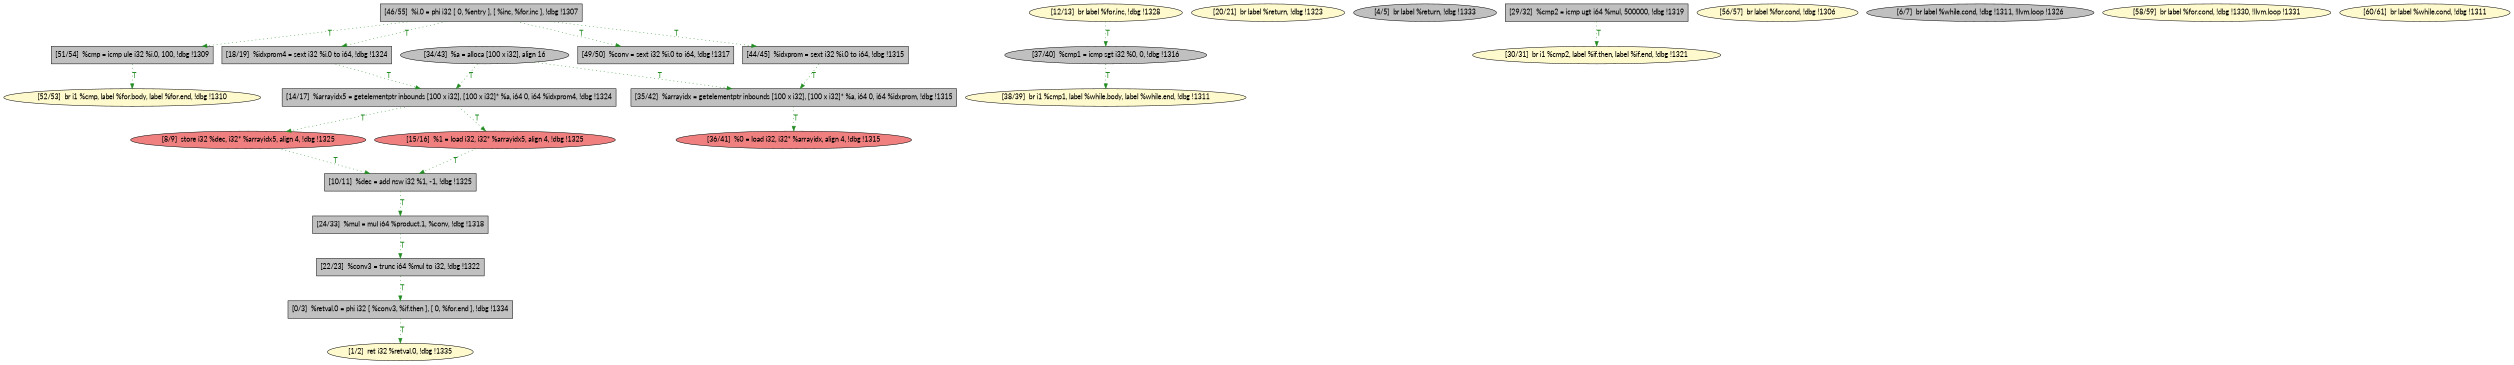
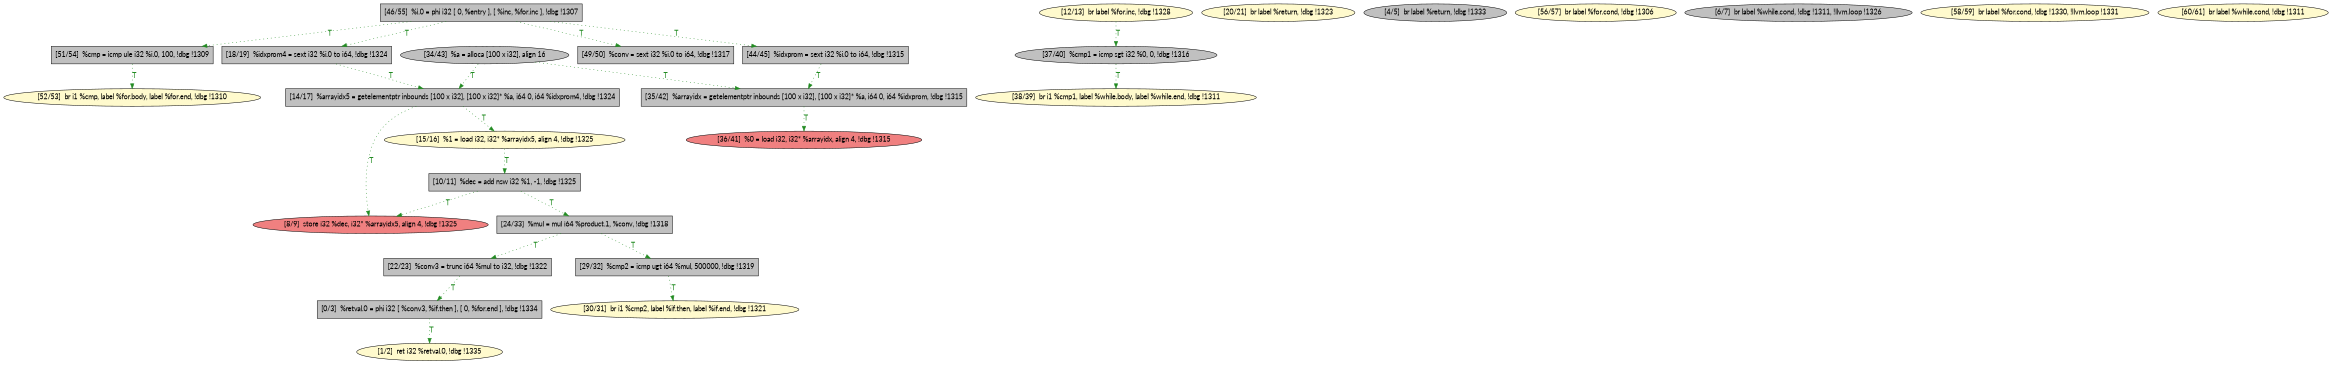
(495, 140) -> (505, 140)
(321, 160) -> (440, 203)
none -> (624, 245)
